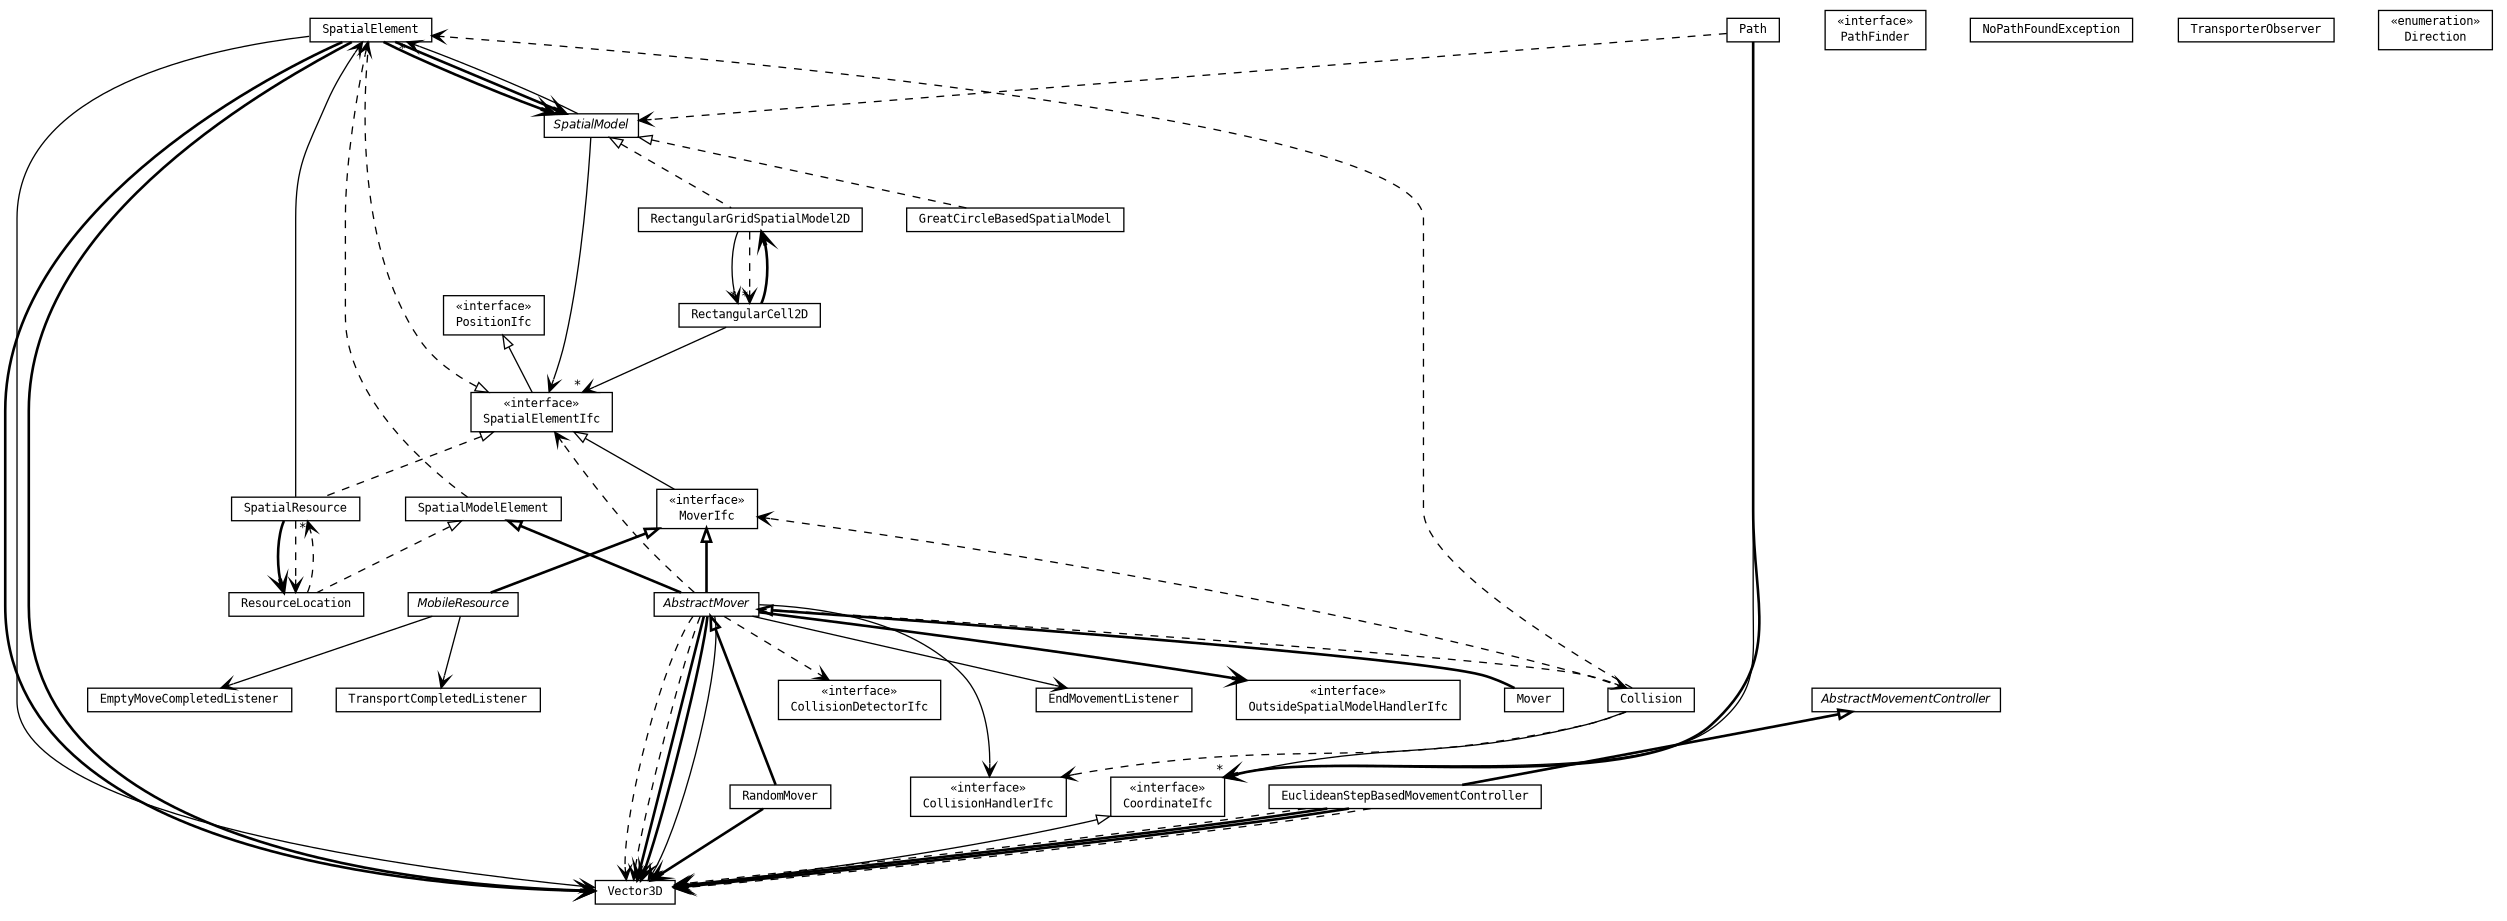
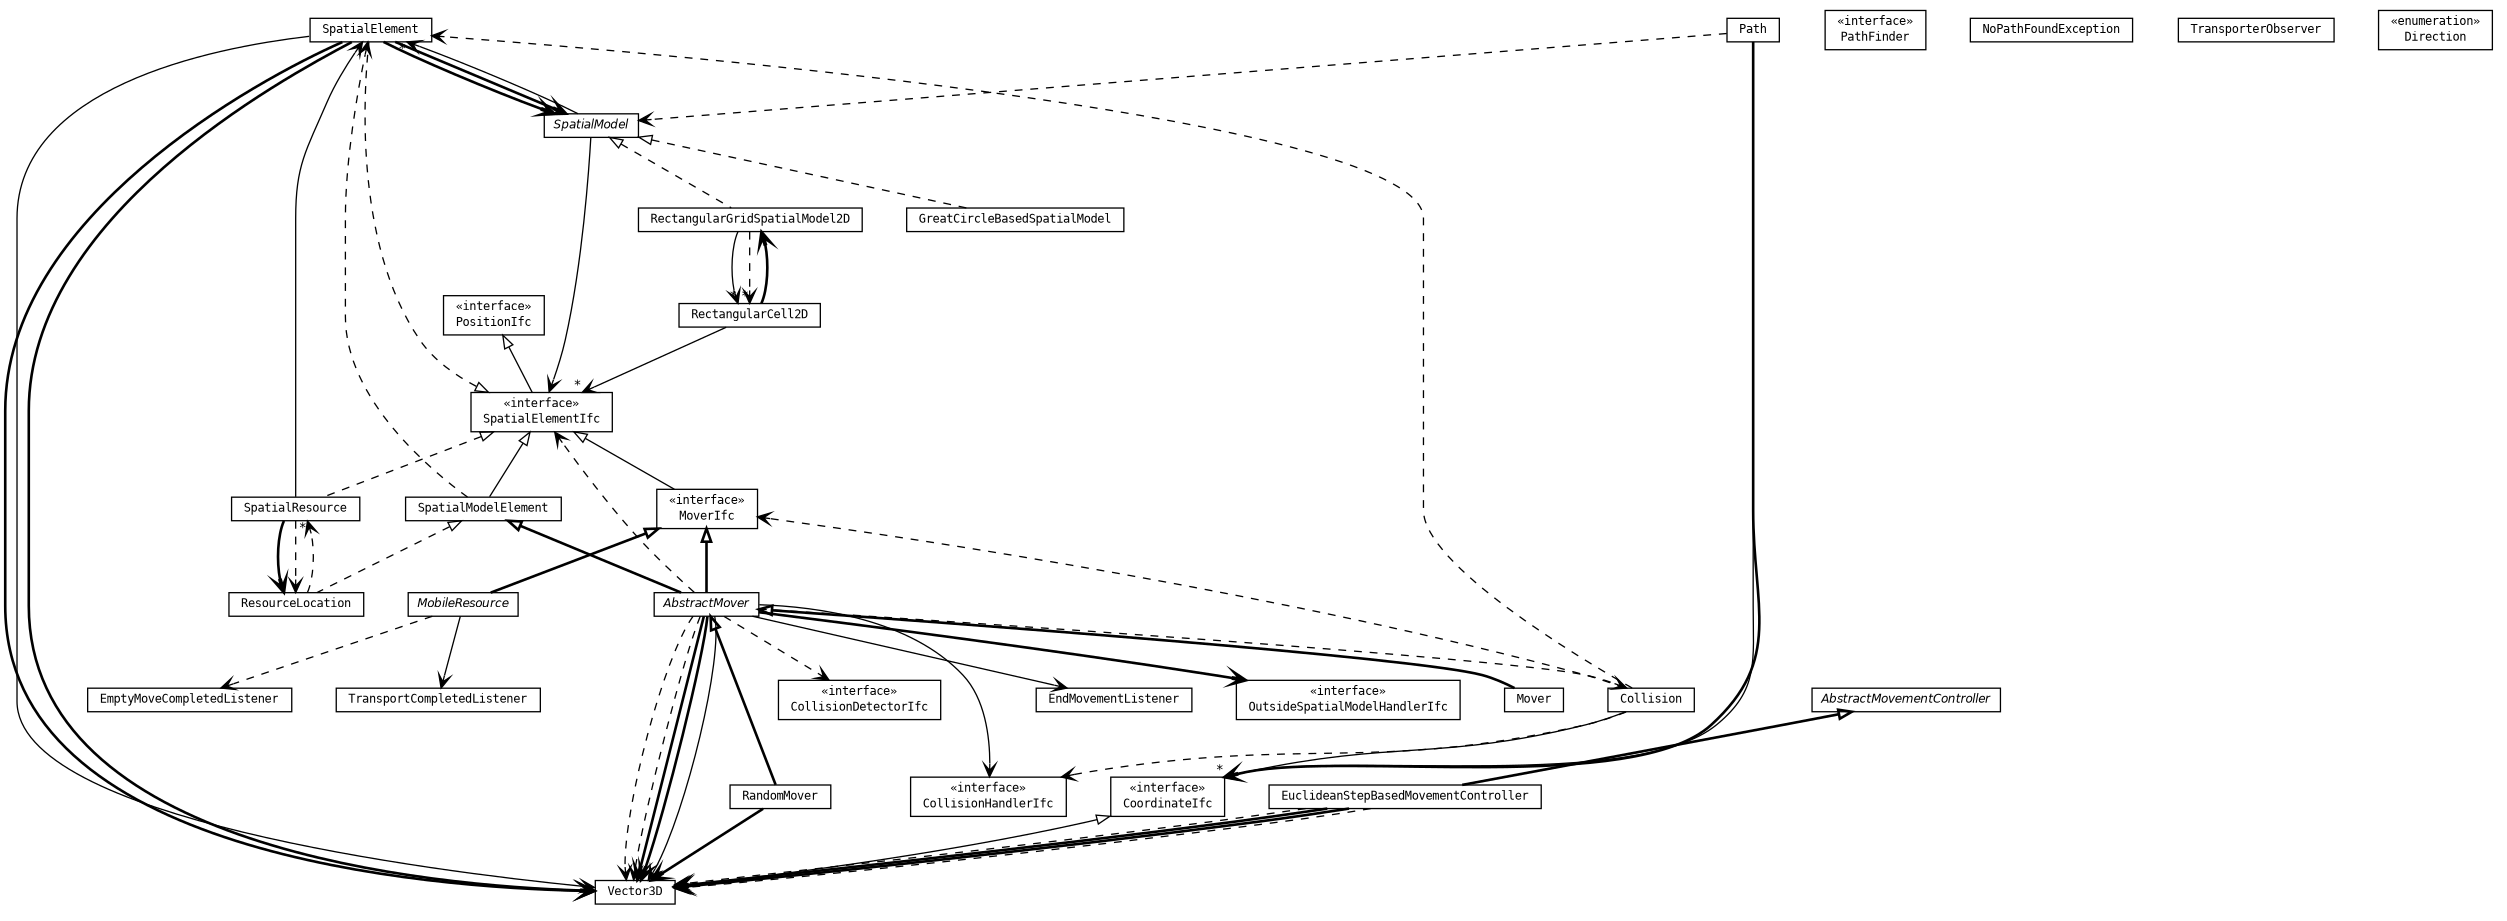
none -> (506, 470)
(333, 650) -> (333, 650)
